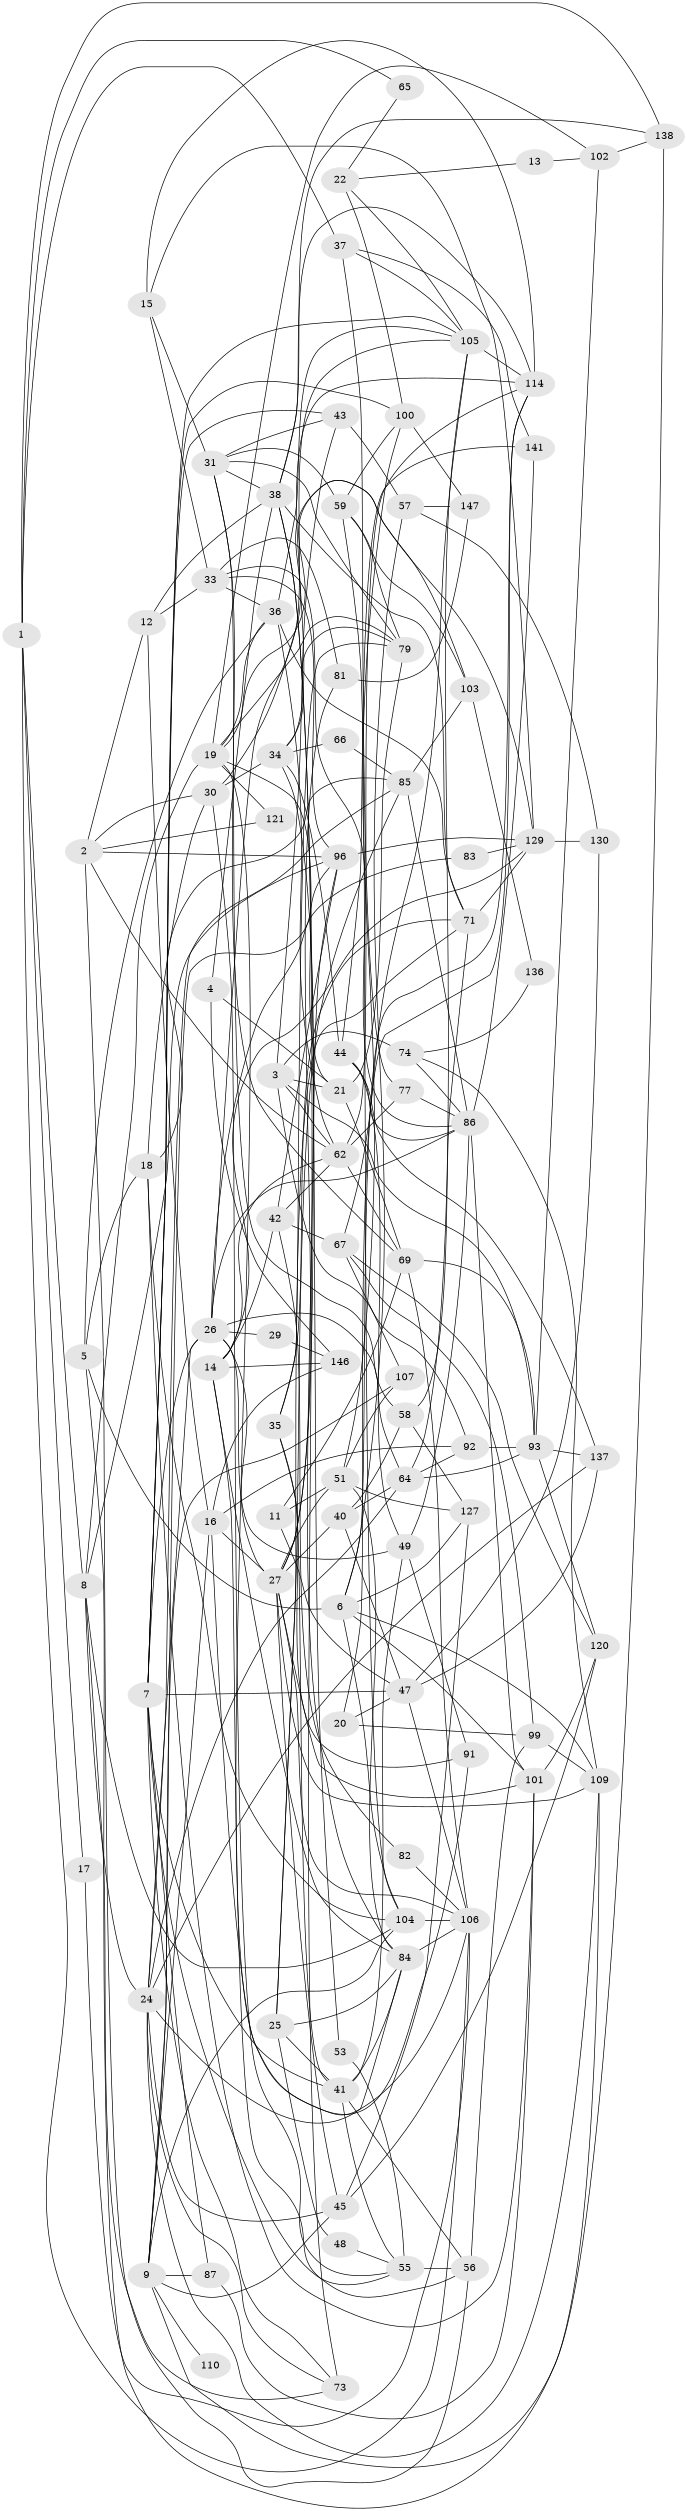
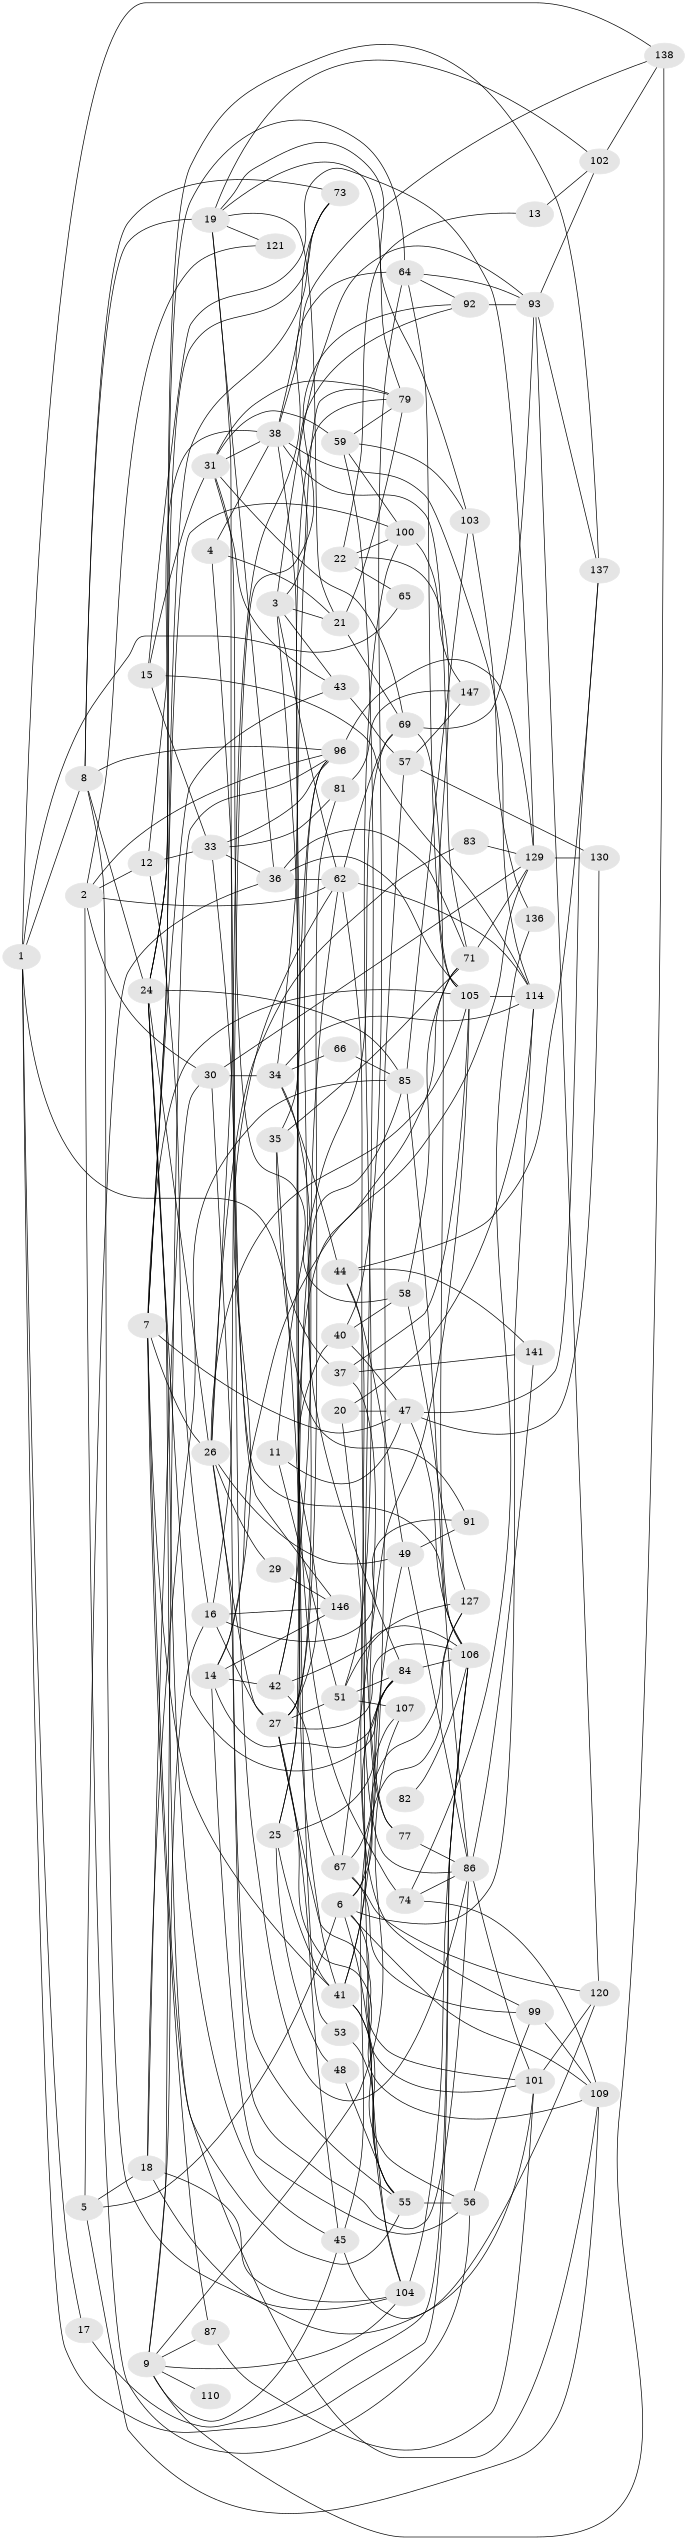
(301, 1551) -> (347, 1657)
